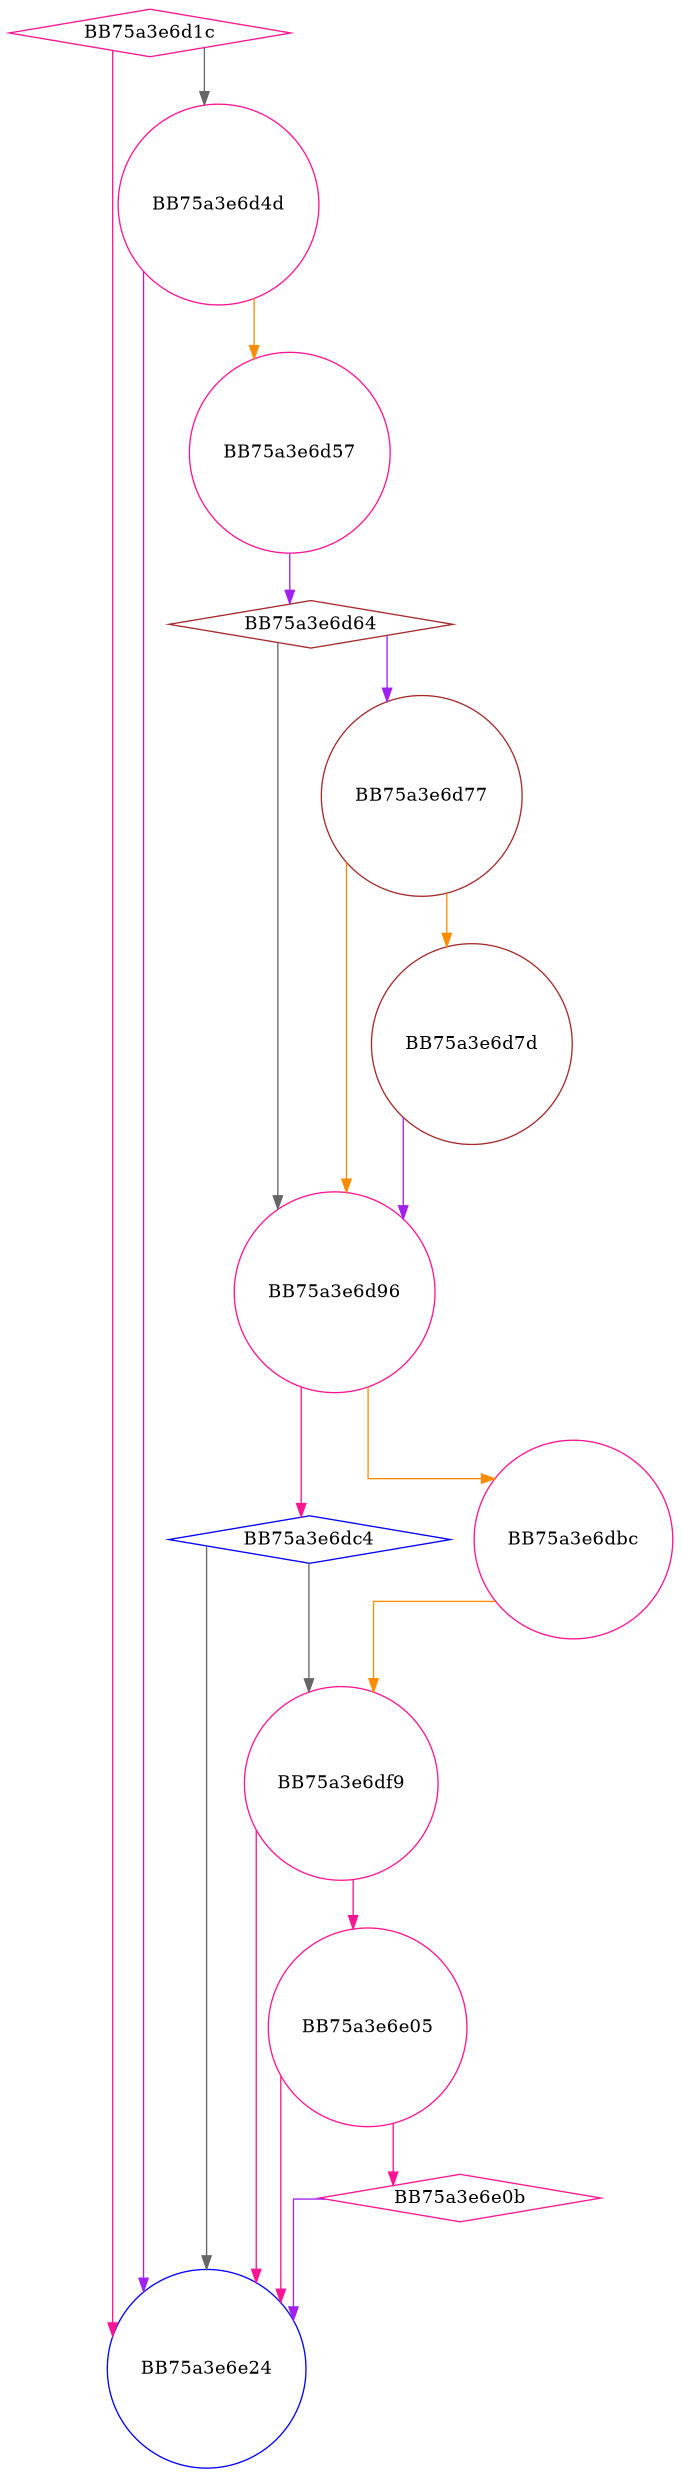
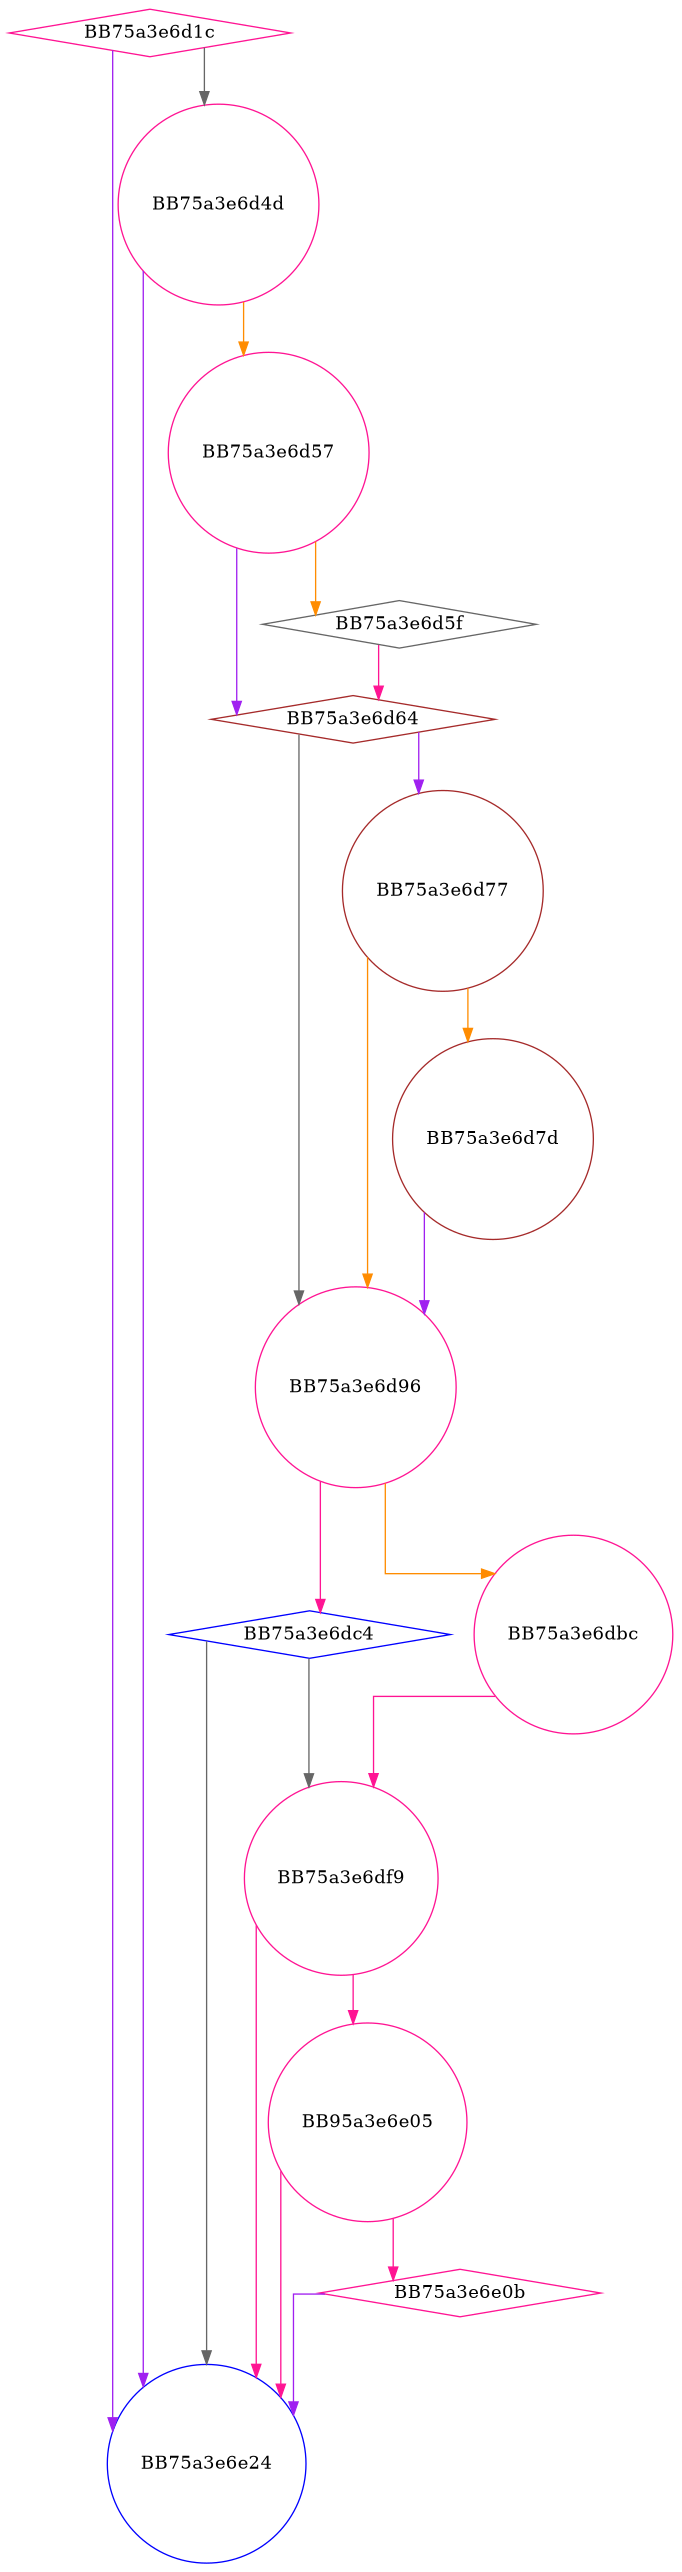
none -> (399, 624)
(113, 1187) -> (113, 1234)
(396, 1601) -> (396, 1696)
(368, 2027) -> (368, 2122)
